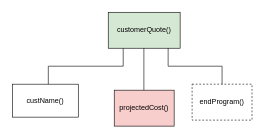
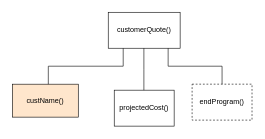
(144, 30) -> (144, 30)
(45, 101) -> (45, 101)
(144, 108) -> (144, 108)
